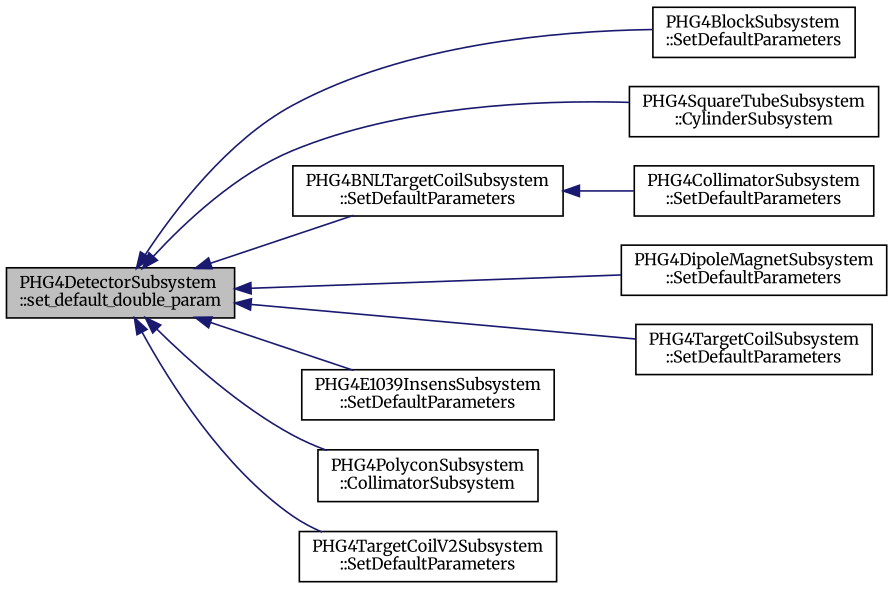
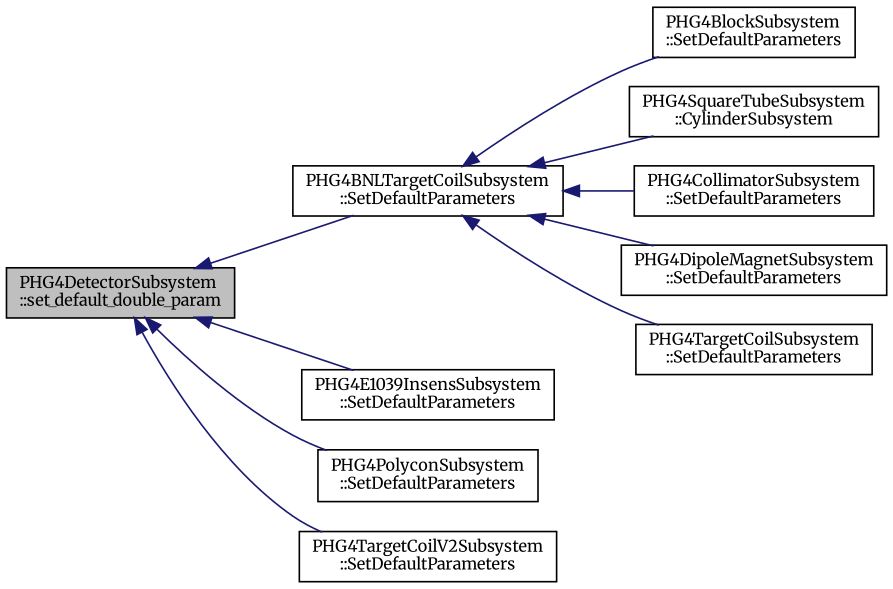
(366, 74) -> (564, 101)
(372, 125) -> (599, 149)
(436, 282) -> (599, 233)
(443, 322) -> (564, 281)
(428, 476) -> (428, 476)
